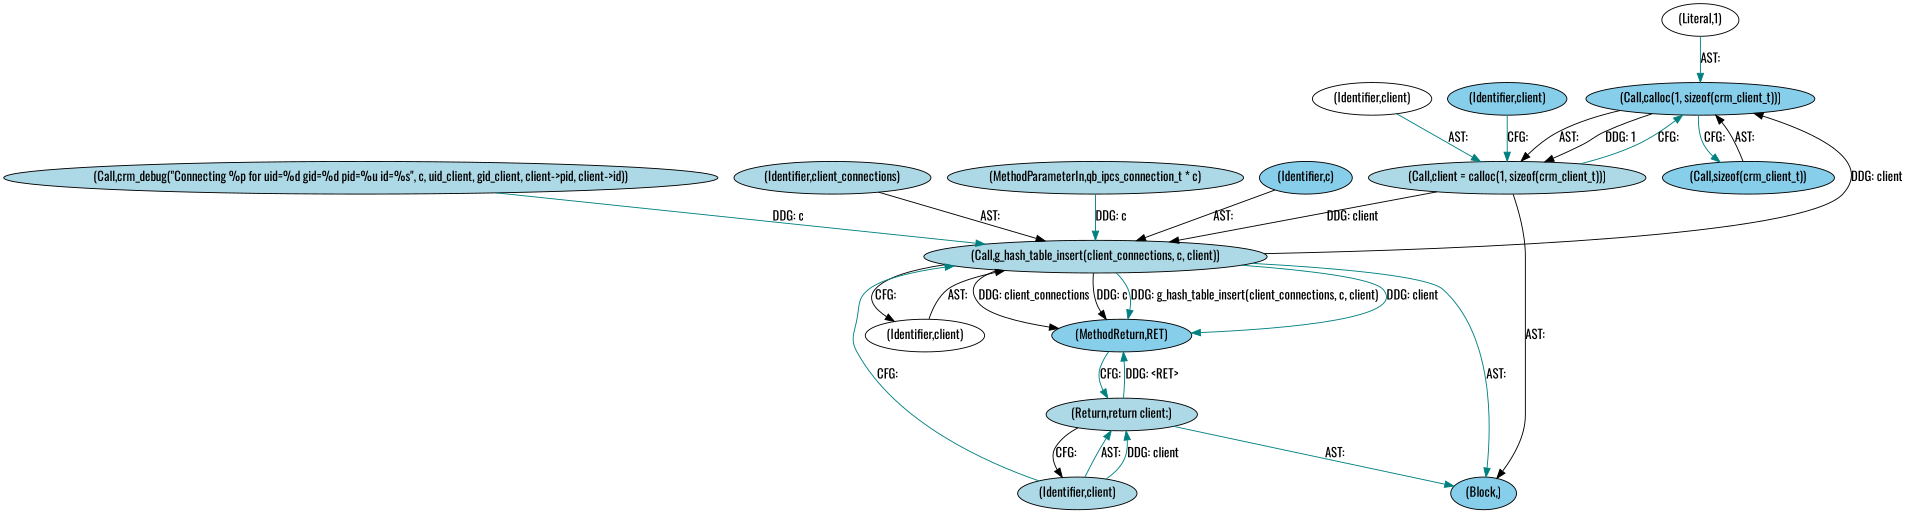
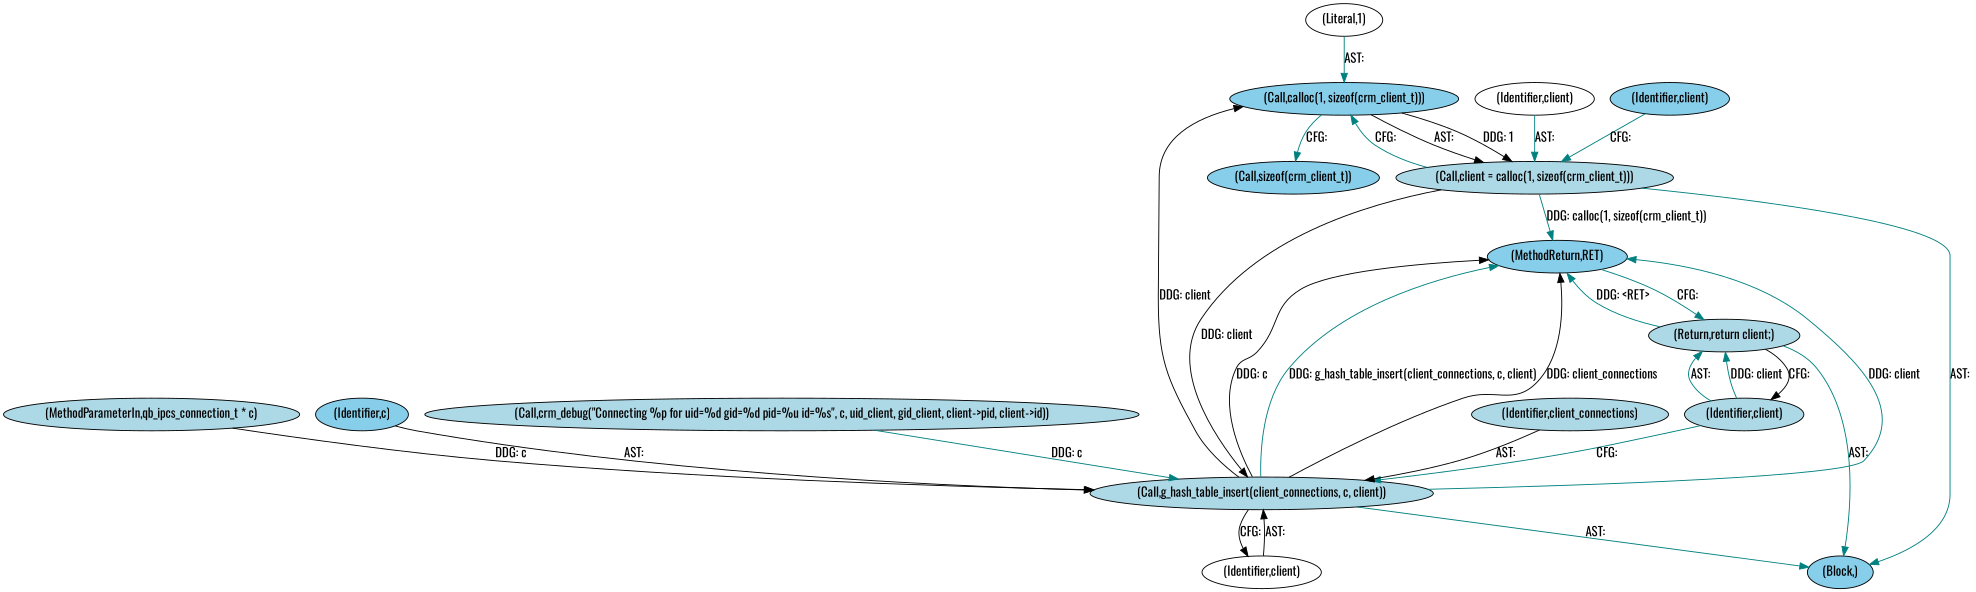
(1734, 141) -> none
(1095, 213) -> (658, 473)
none -> (1545, 213)
(1525, 335) -> (1950, 267)
